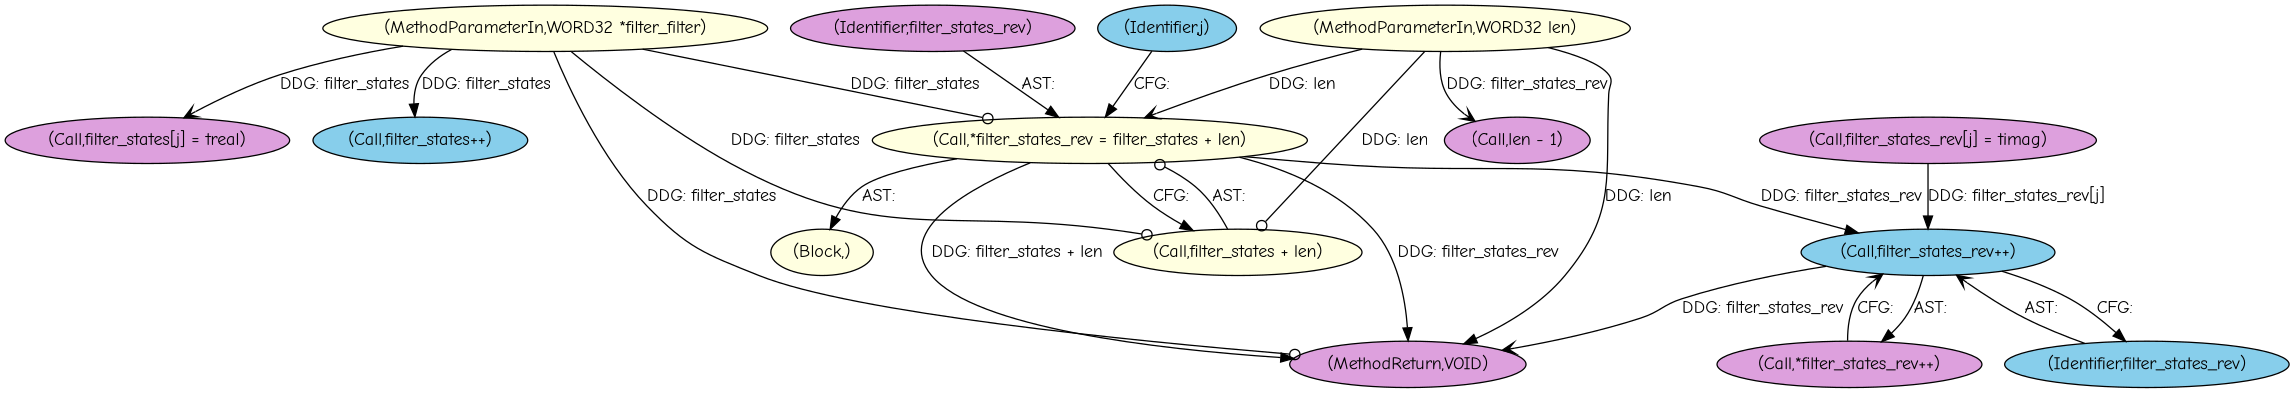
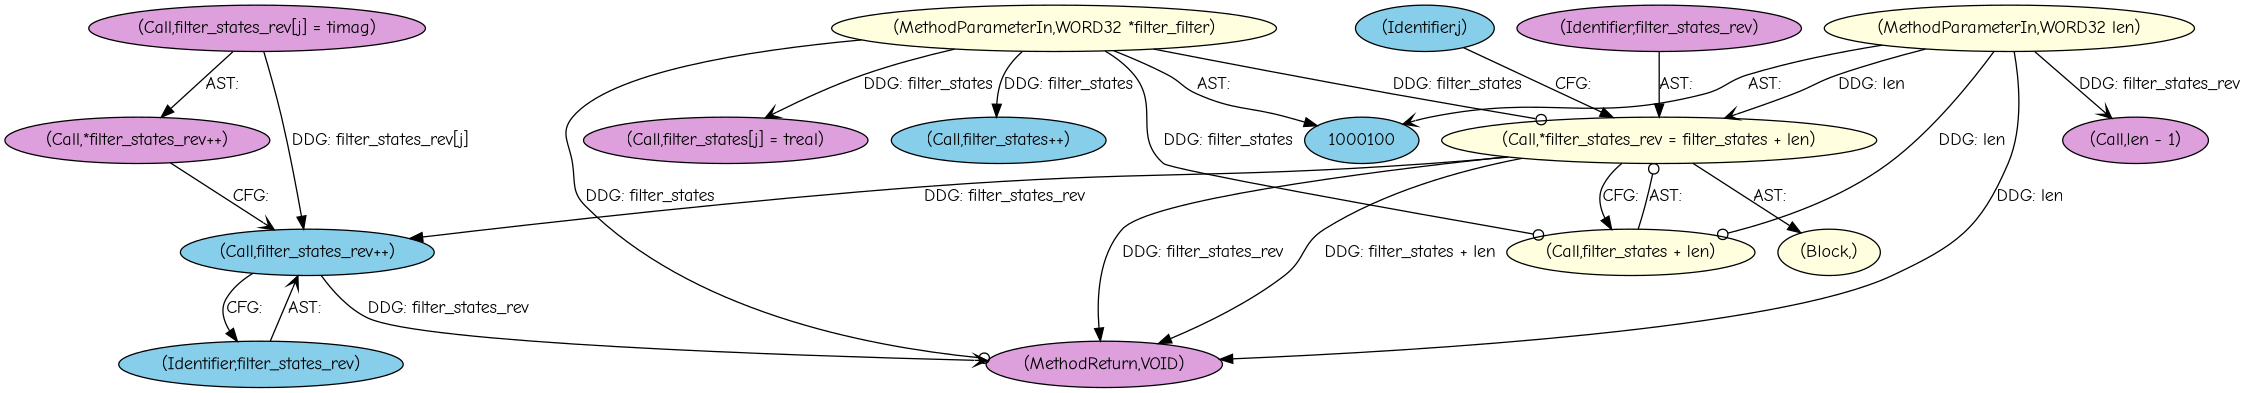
none -> (1362, 140)
(1911, 307) -> (202, 80)
